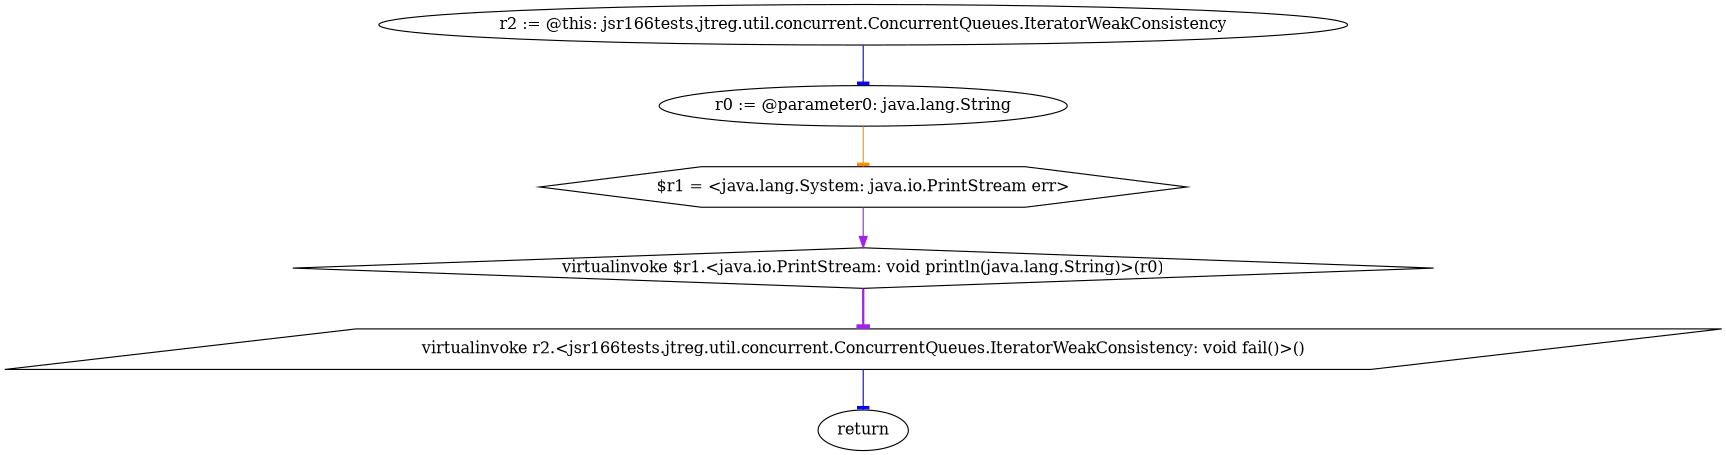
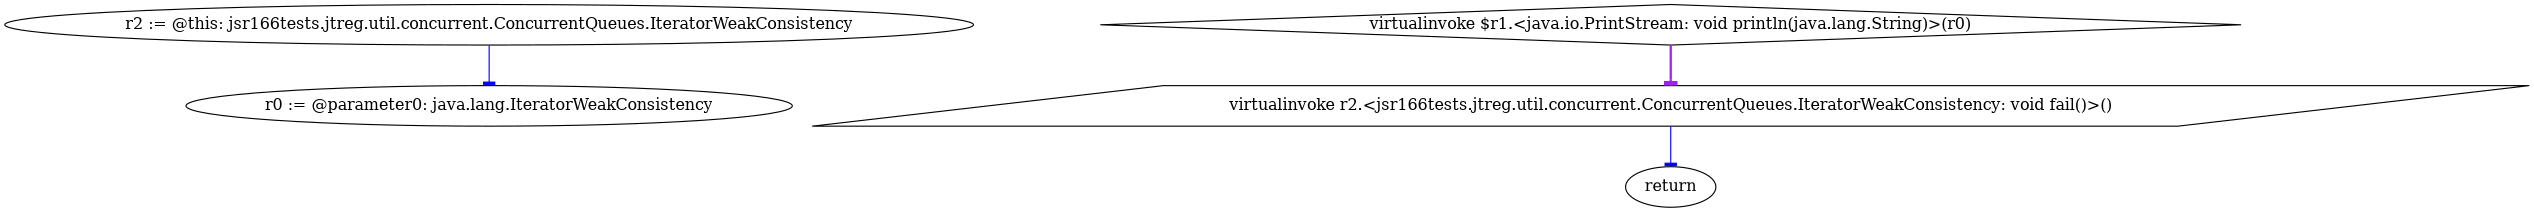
(863, 106) -> (489, 106)
(863, 187) -> none
